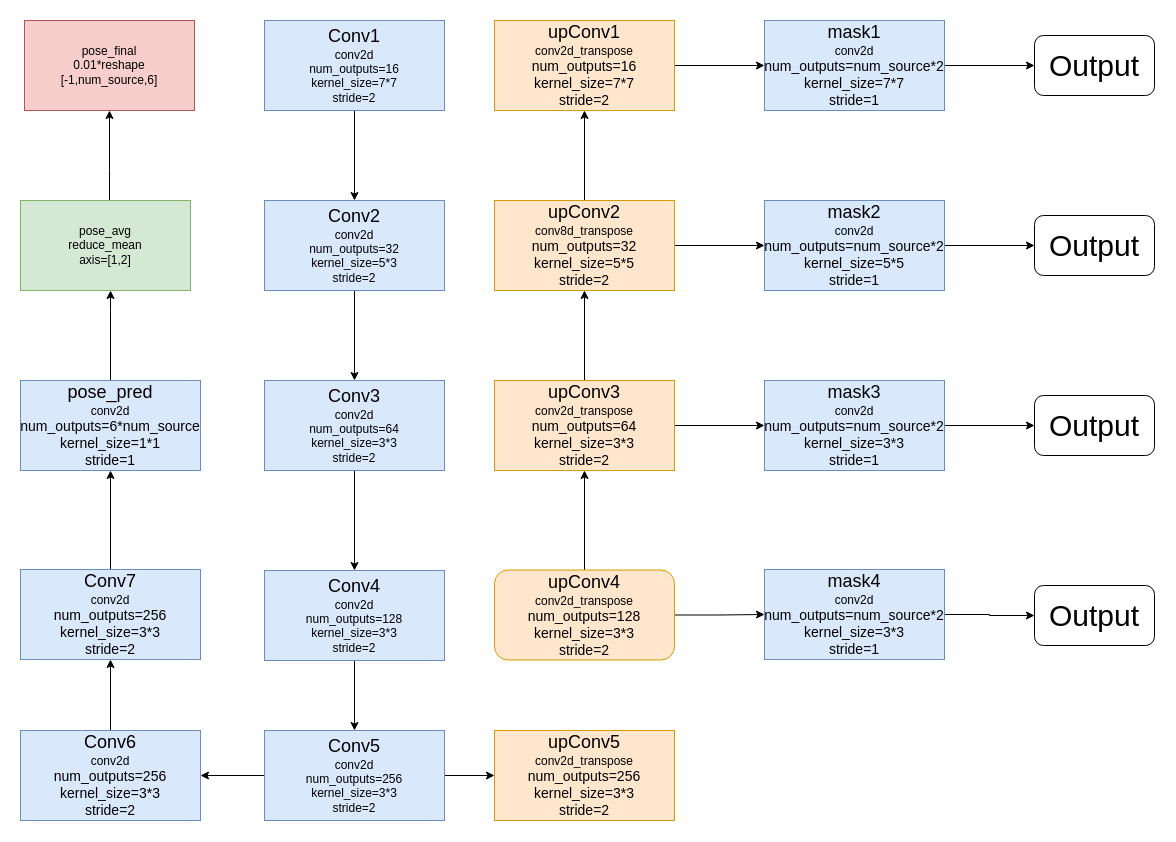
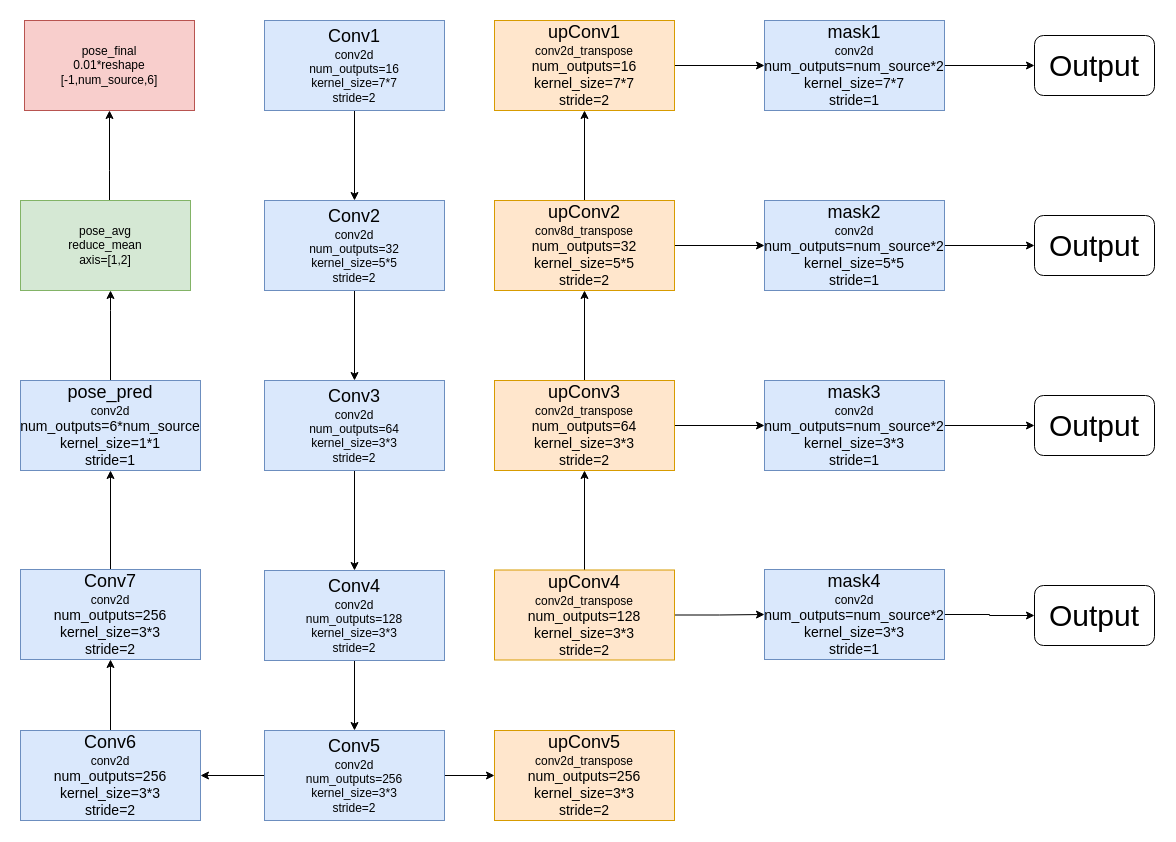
(355, 246) -> (355, 246)
(585, 615) -> (585, 615)
